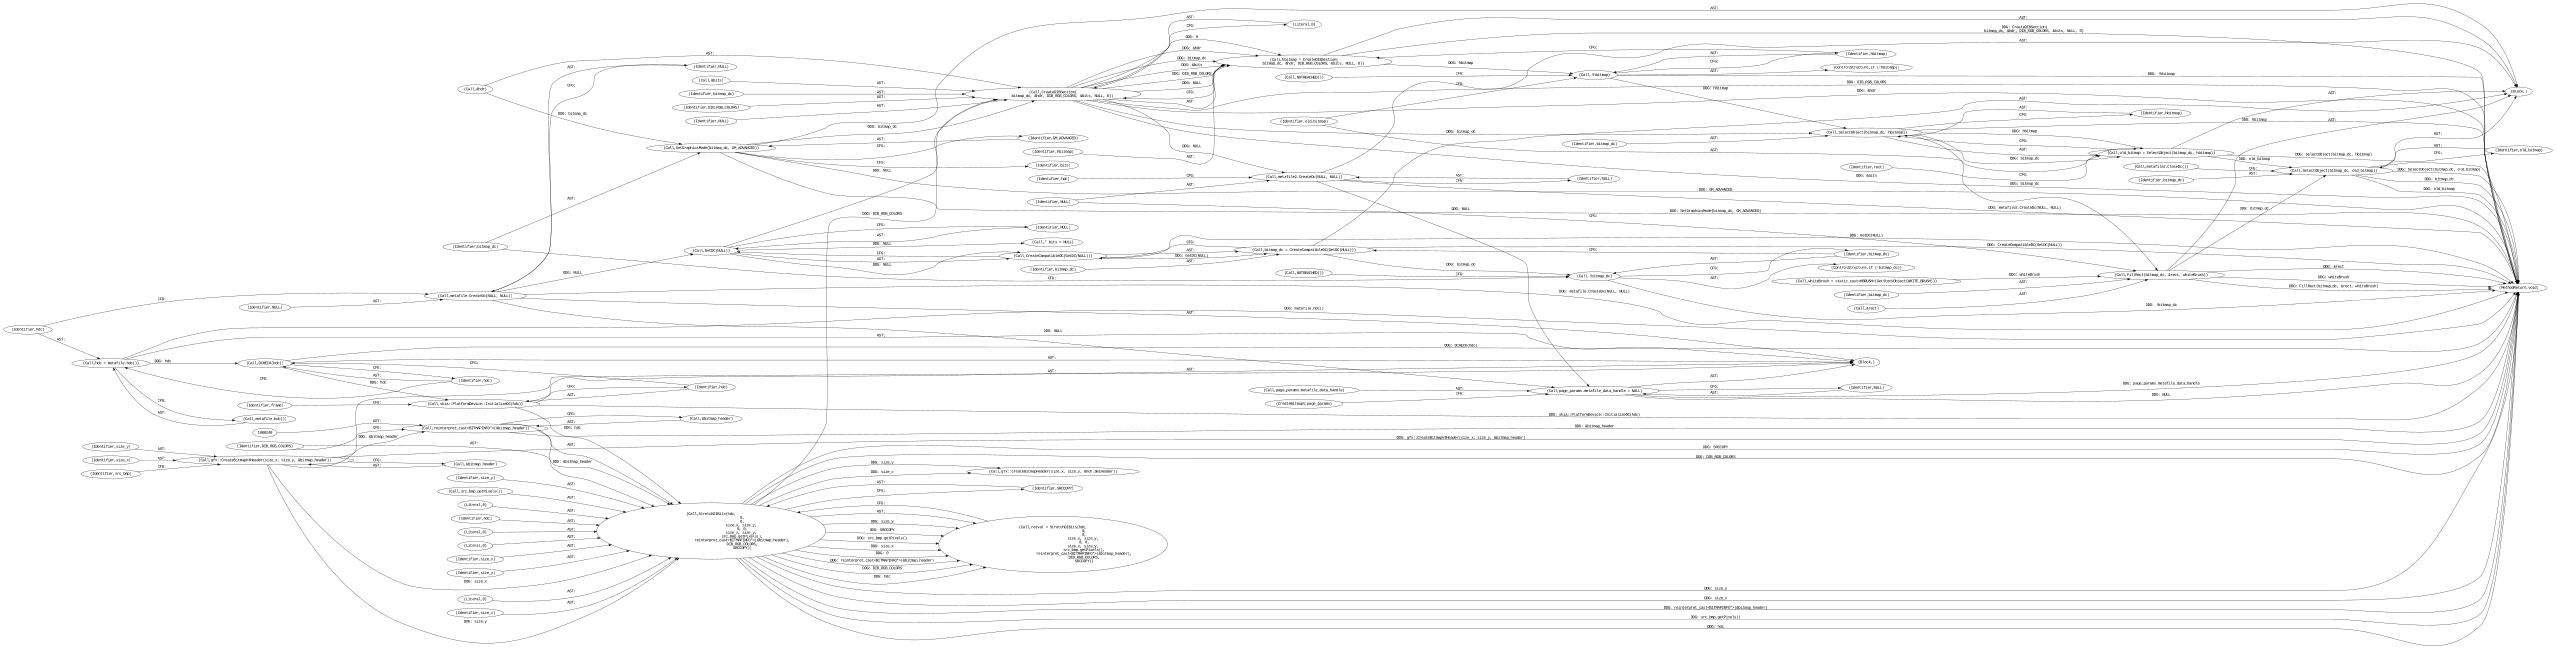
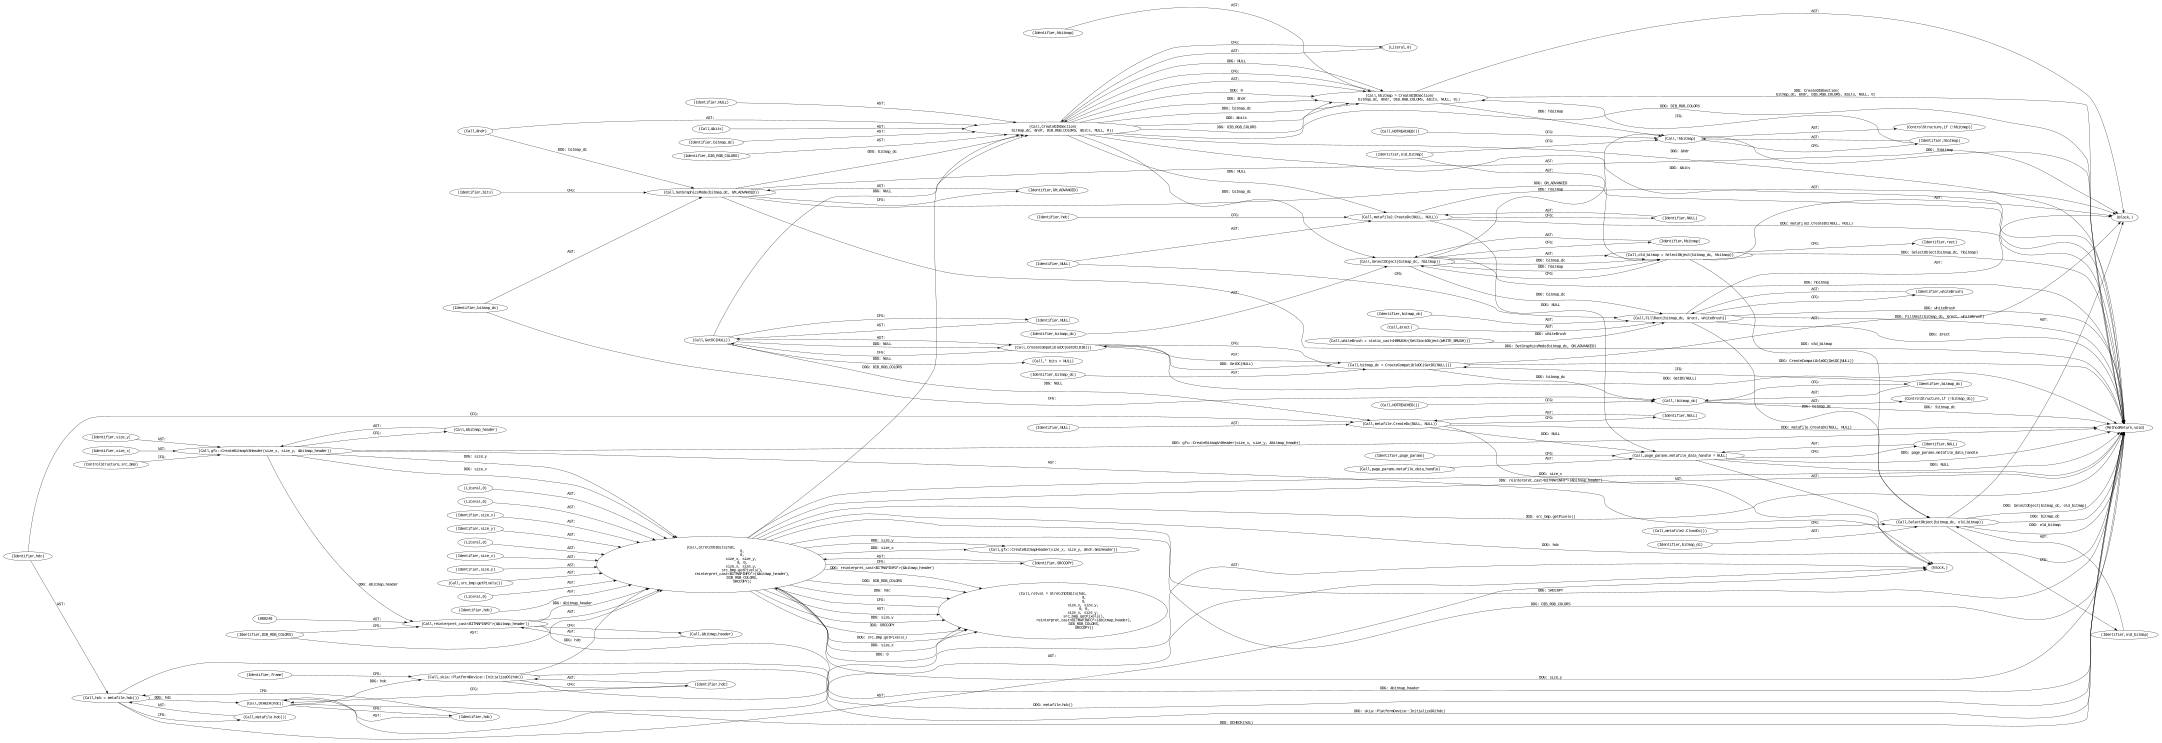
(1727, 103) -> (1555, 201)
(880, 167) -> (572, 193)
(2021, 180) -> (1825, 248)
(1053, 256) -> (1053, 348)
(594, 273) -> (1046, 392)
none -> (1939, 292)
(1304, 404) -> (1400, 456)
(111, 474) -> (111, 465)
